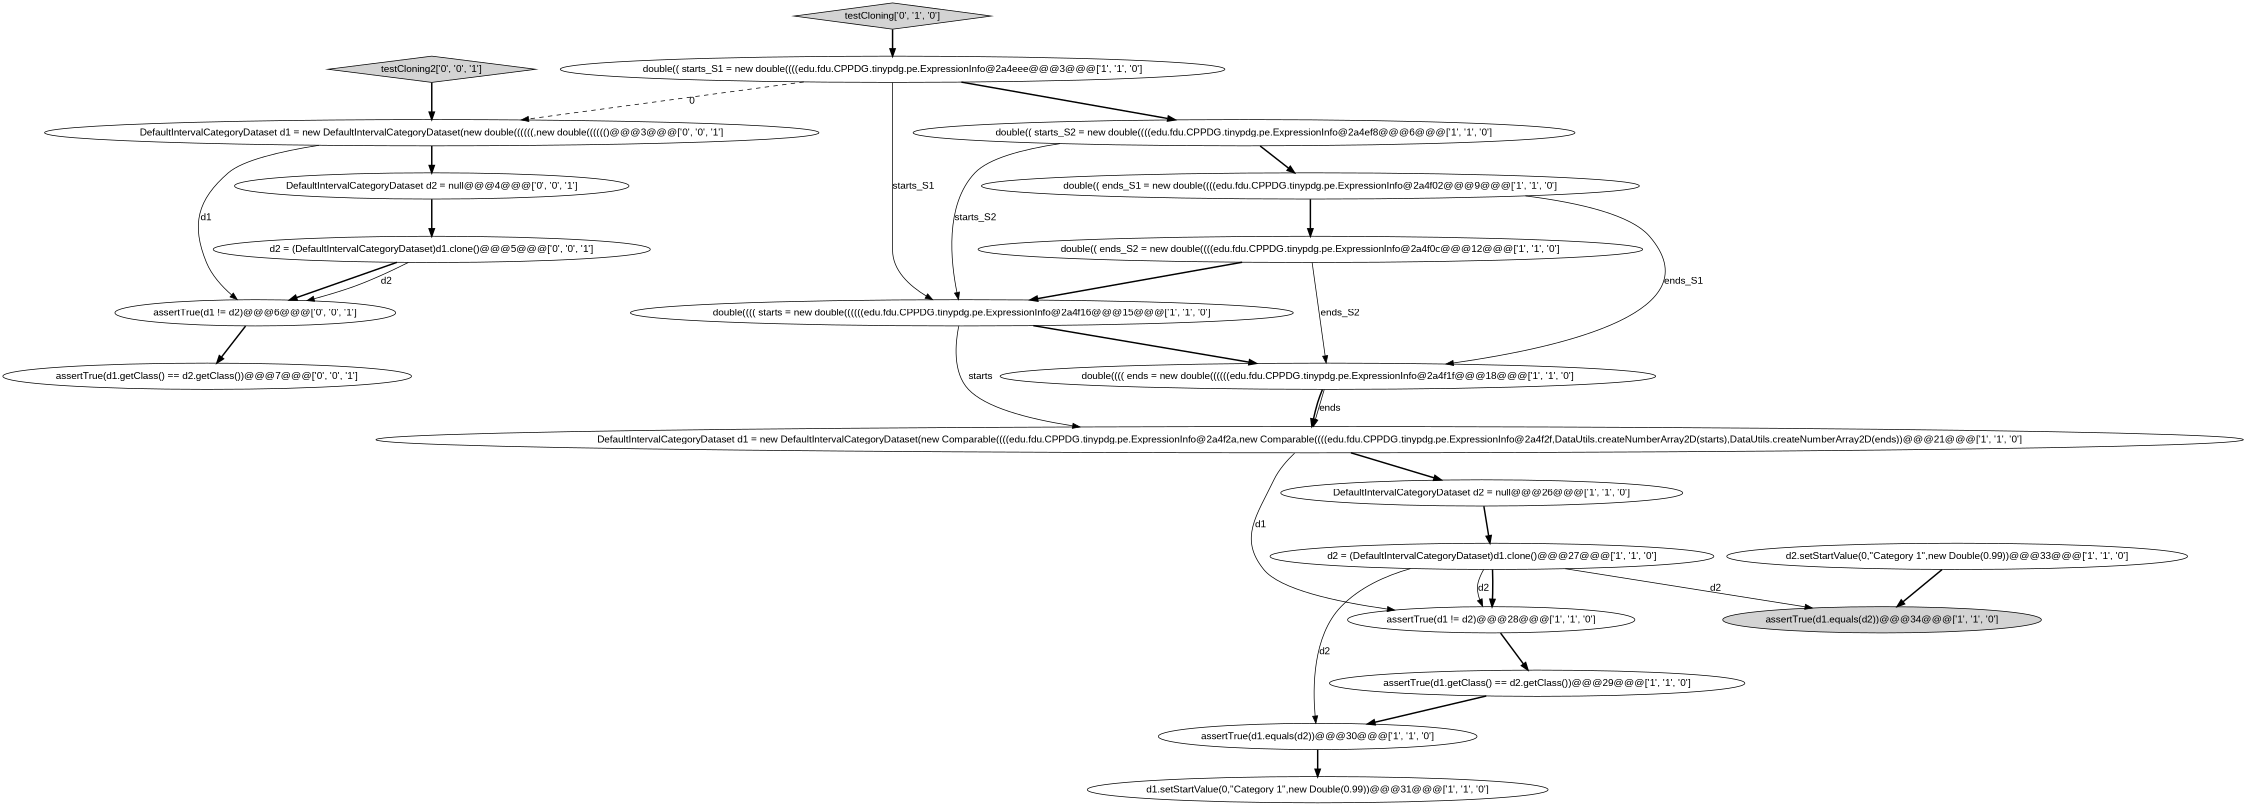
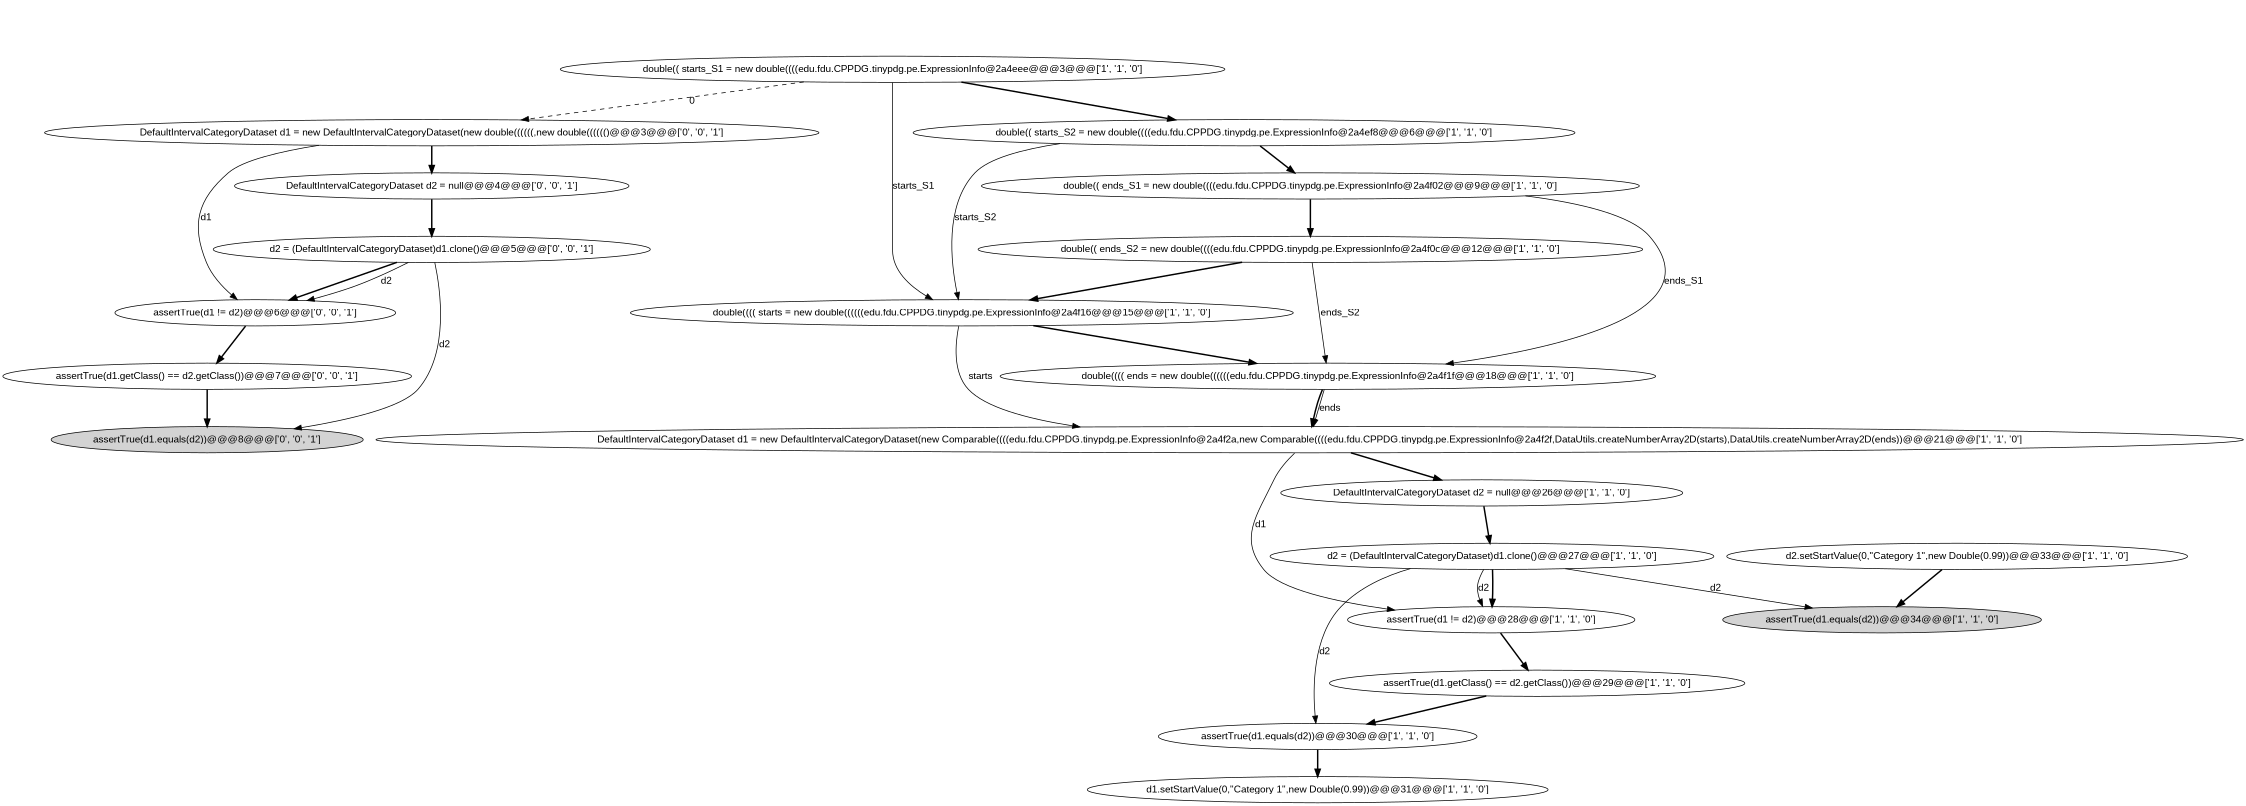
(893, 16) -> none
(432, 69) -> none
none -> (207, 440)
